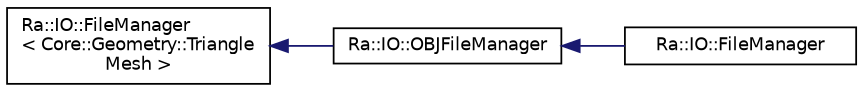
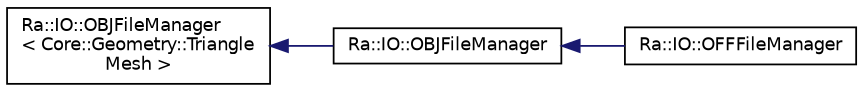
(139, 46) -> (139, 46)
(741, 46) -> (741, 46)
